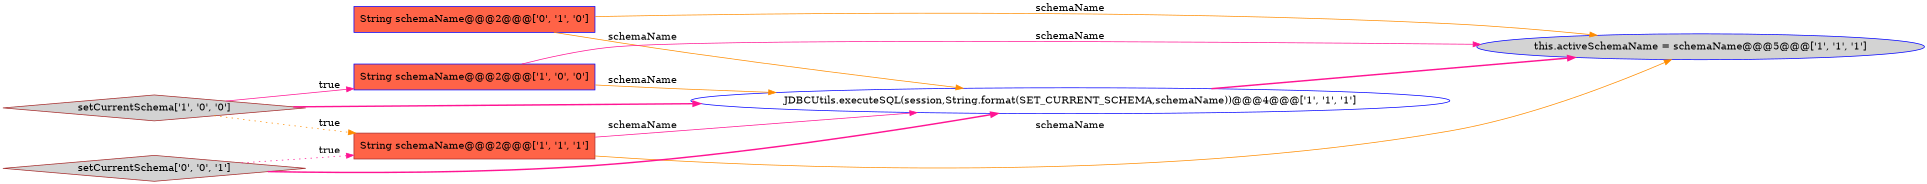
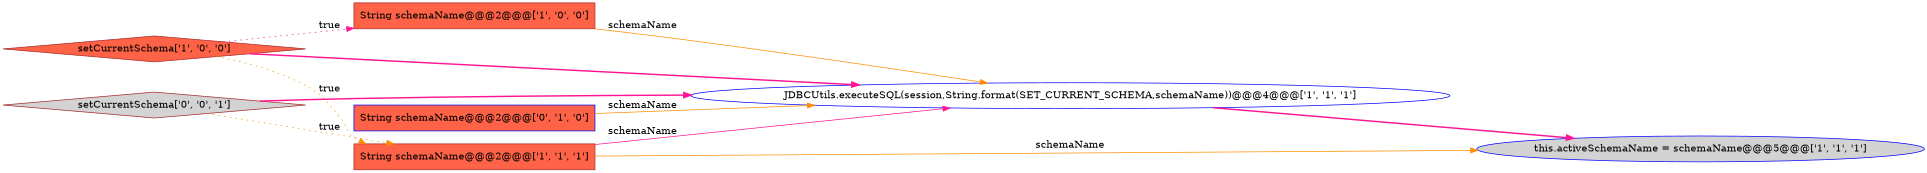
(1093, 14) -> none
(996, 41) -> none
(474, 77) -> (474, 16)
(286, 95) -> (285, 35)
(154, 108) -> (154, 49)
(294, 159) -> (297, 128)
